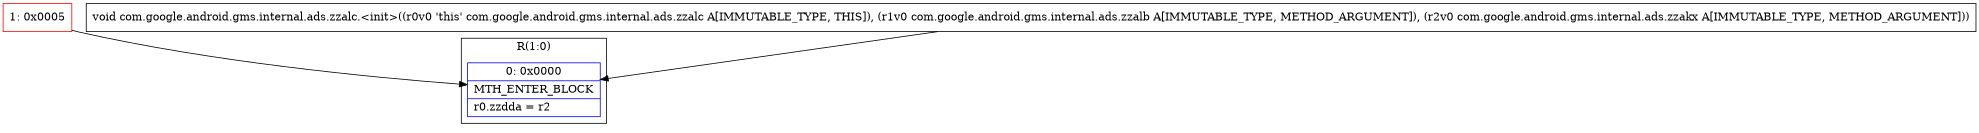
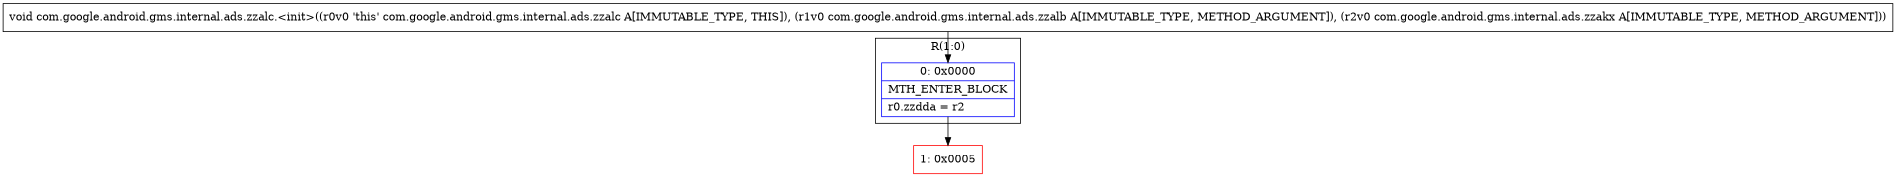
(265, 64) -> (948, 128)
